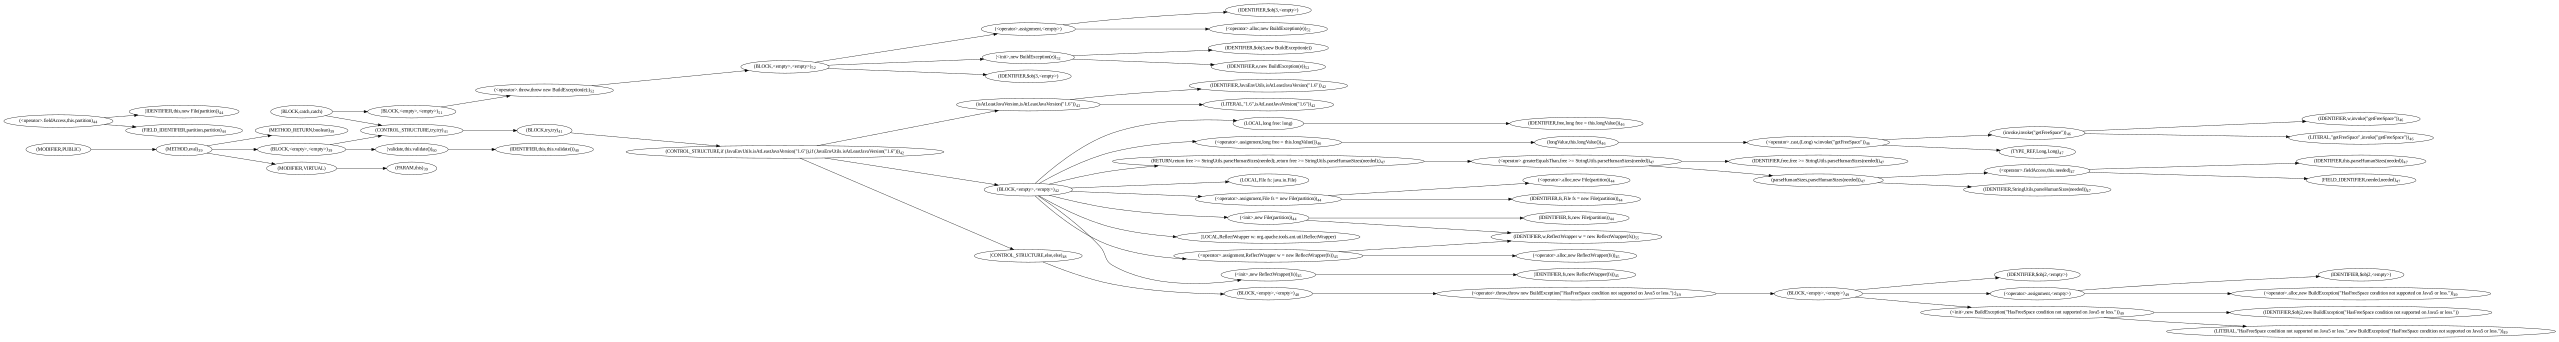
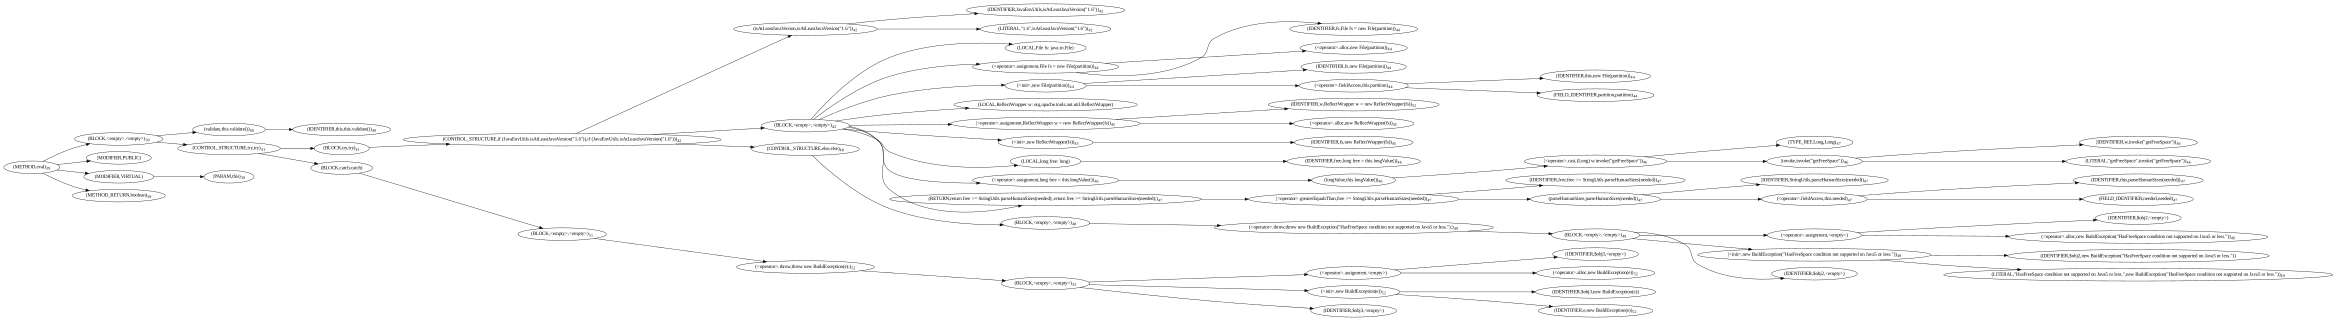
(352, 120) -> (287, 158)
(122, 149) -> (72, 163)
(1407, 226) -> (1191, 86)
